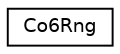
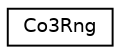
(60, 27) -> (60, 27)
